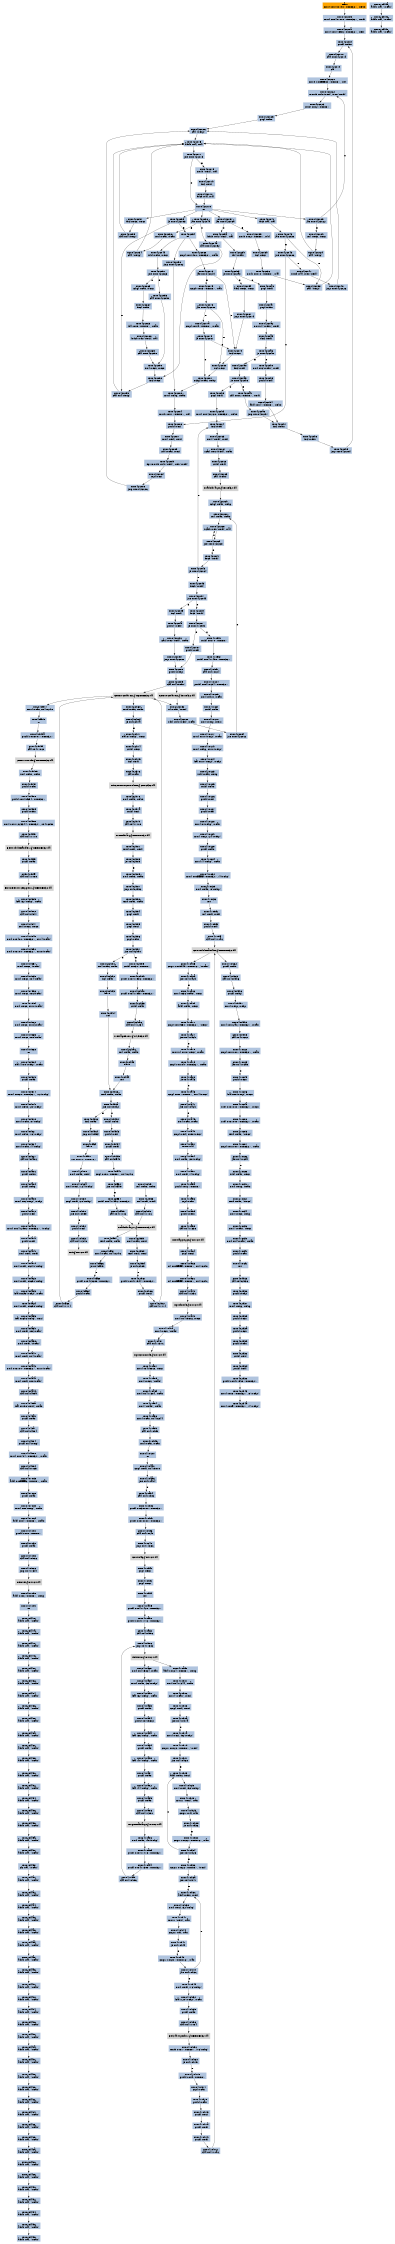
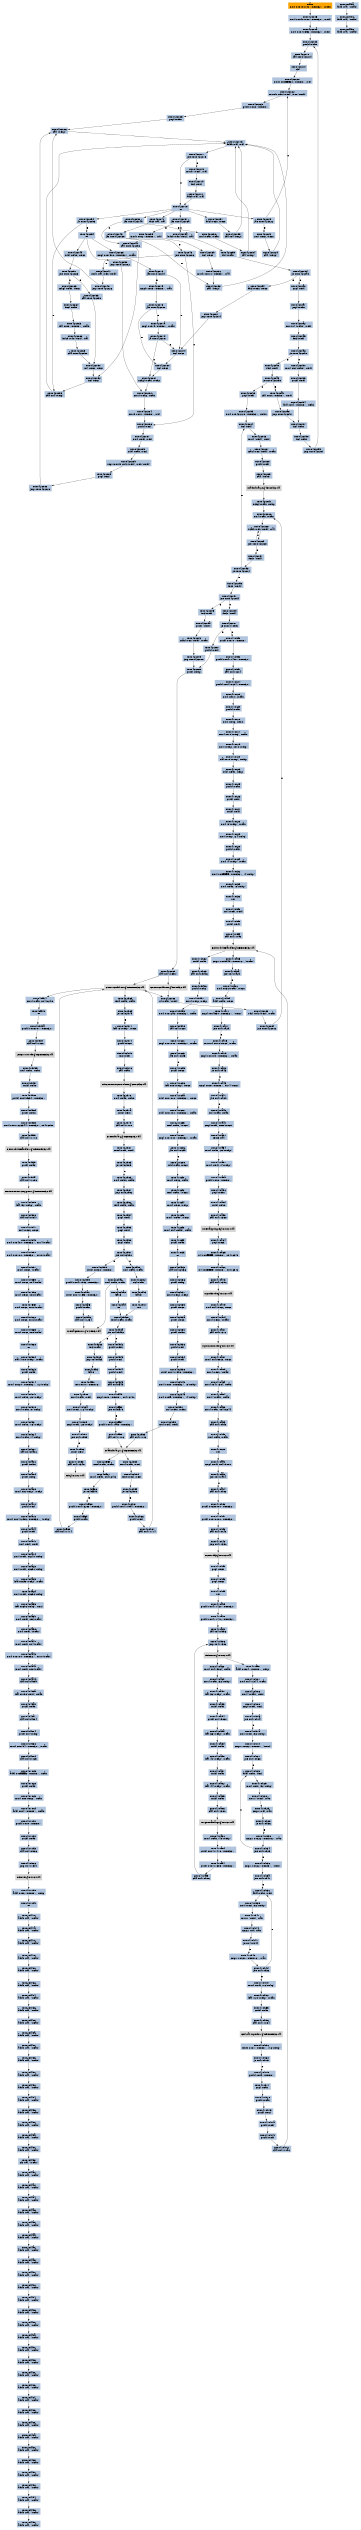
(130, 1043) -> (105, 1306)
none -> (177, 1401)
